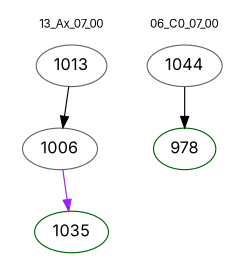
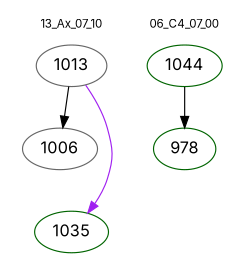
(72, 25) -> (72, 25)
(185, 25) -> (185, 25)
(185, 66) -> (185, 66)
(65, 185) -> (111, 143)
